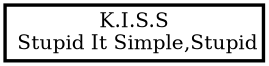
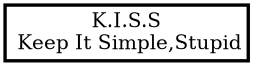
(134, 33) -> (127, 33)
